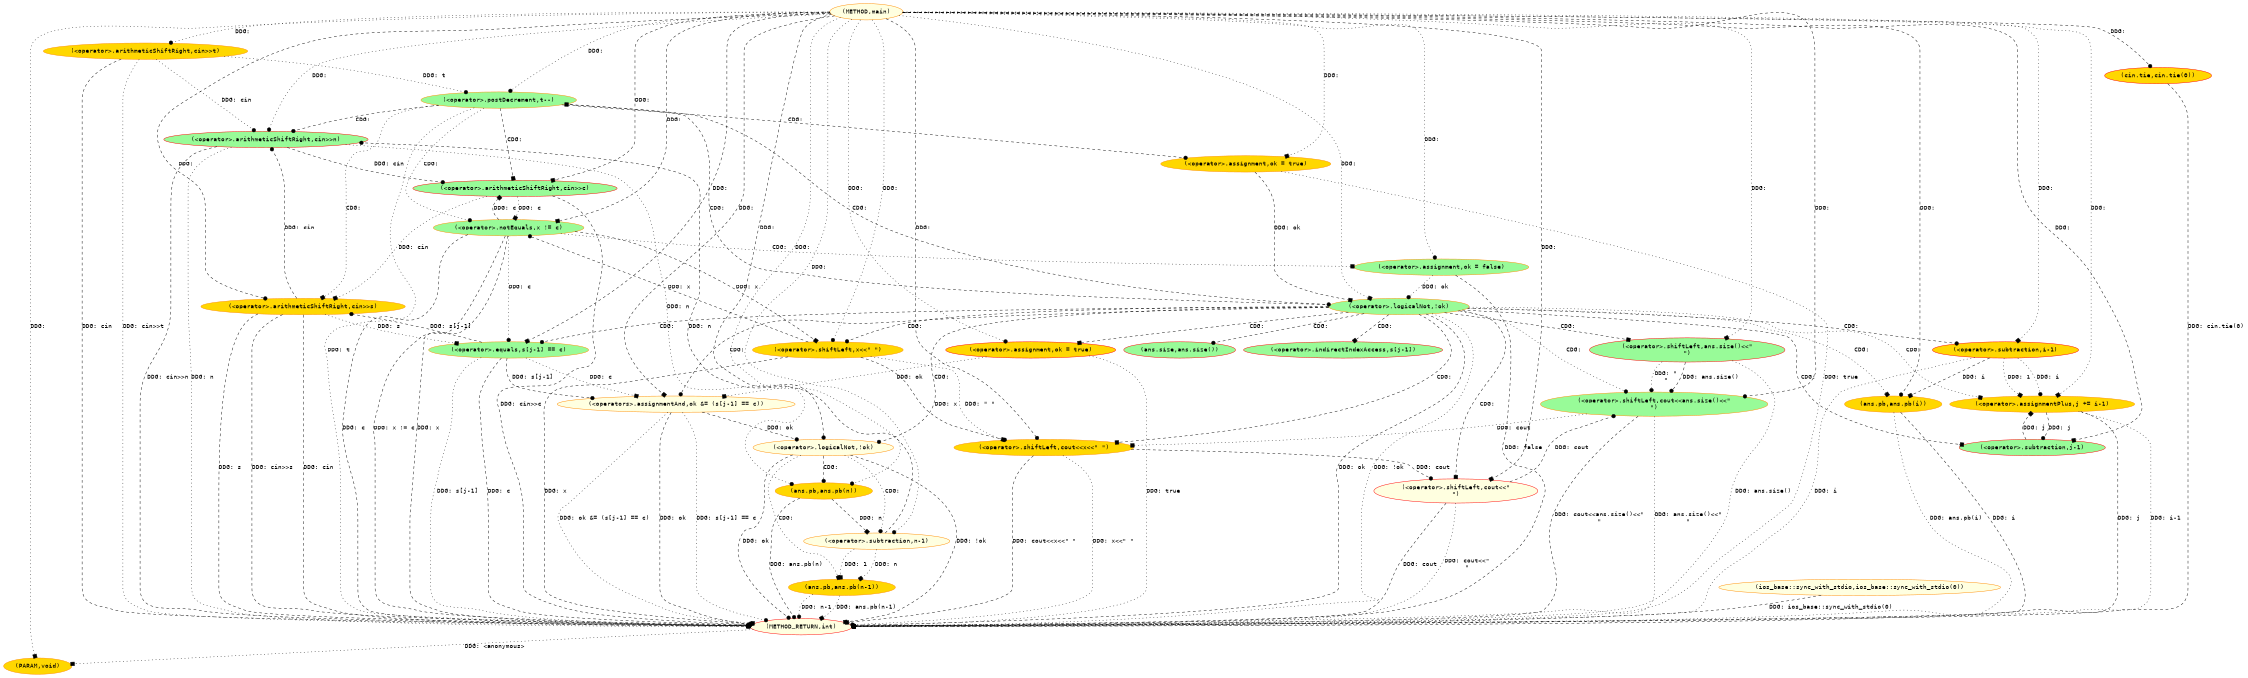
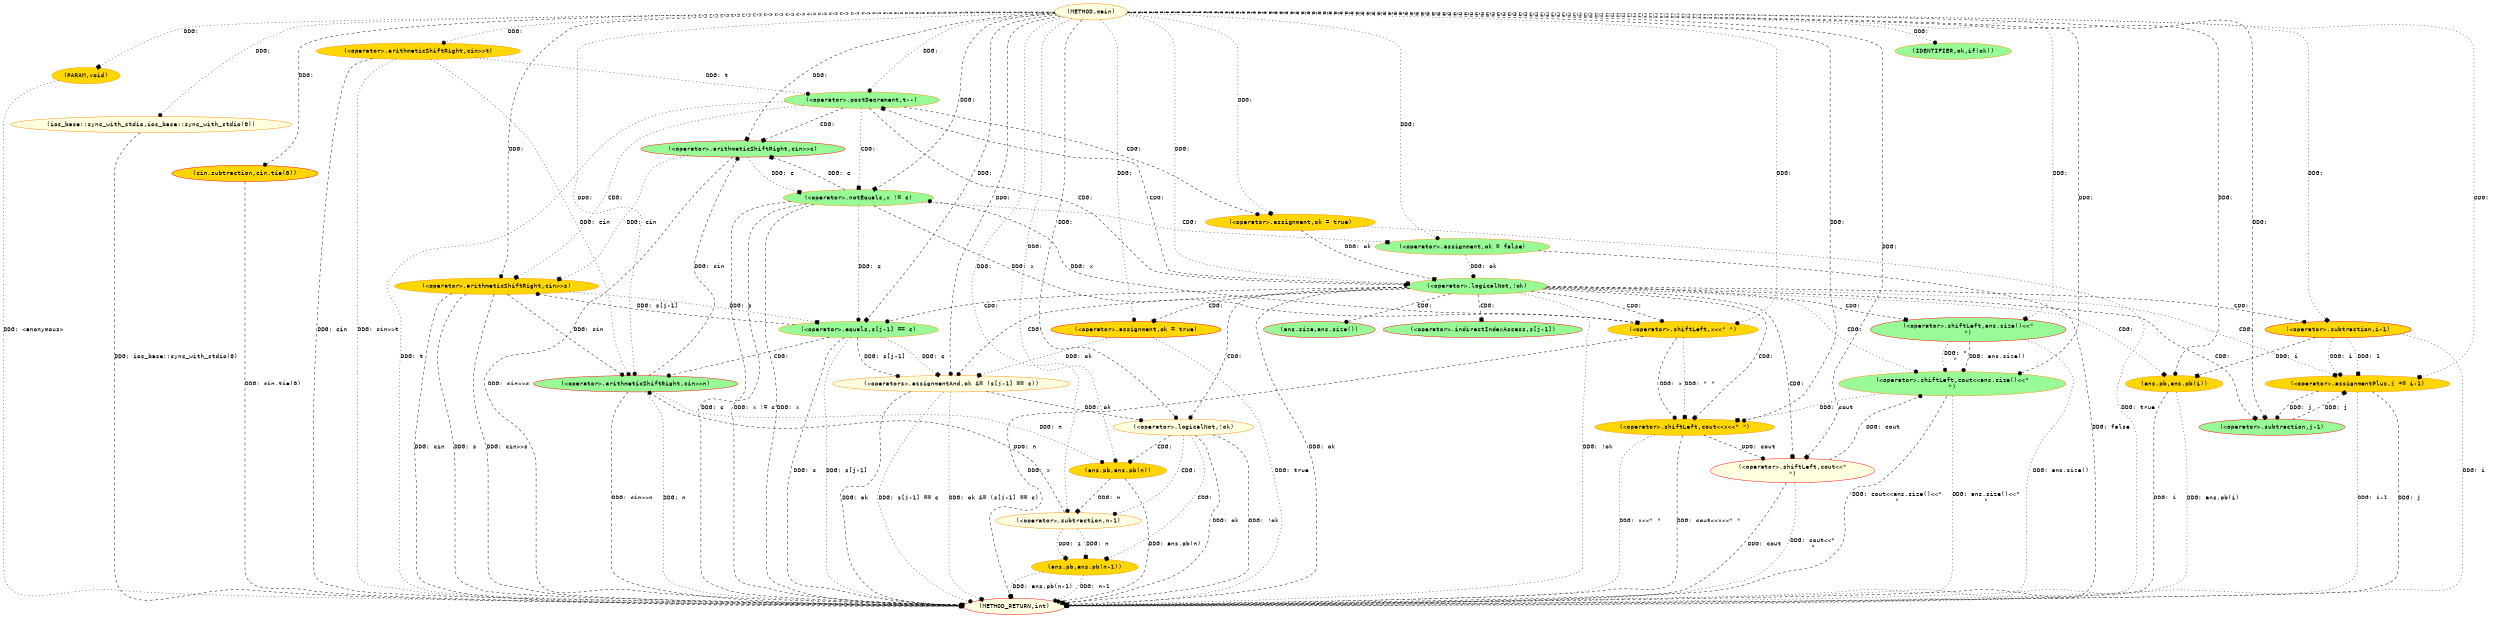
none -> (595, 17)
none -> (1953, 51)
(2158, 76) -> (245, 173)
(366, 114) -> (750, 356)
(414, 170) -> (860, 147)
(741, 201) -> (1000, 181)
(414, 647) -> (213, 595)
